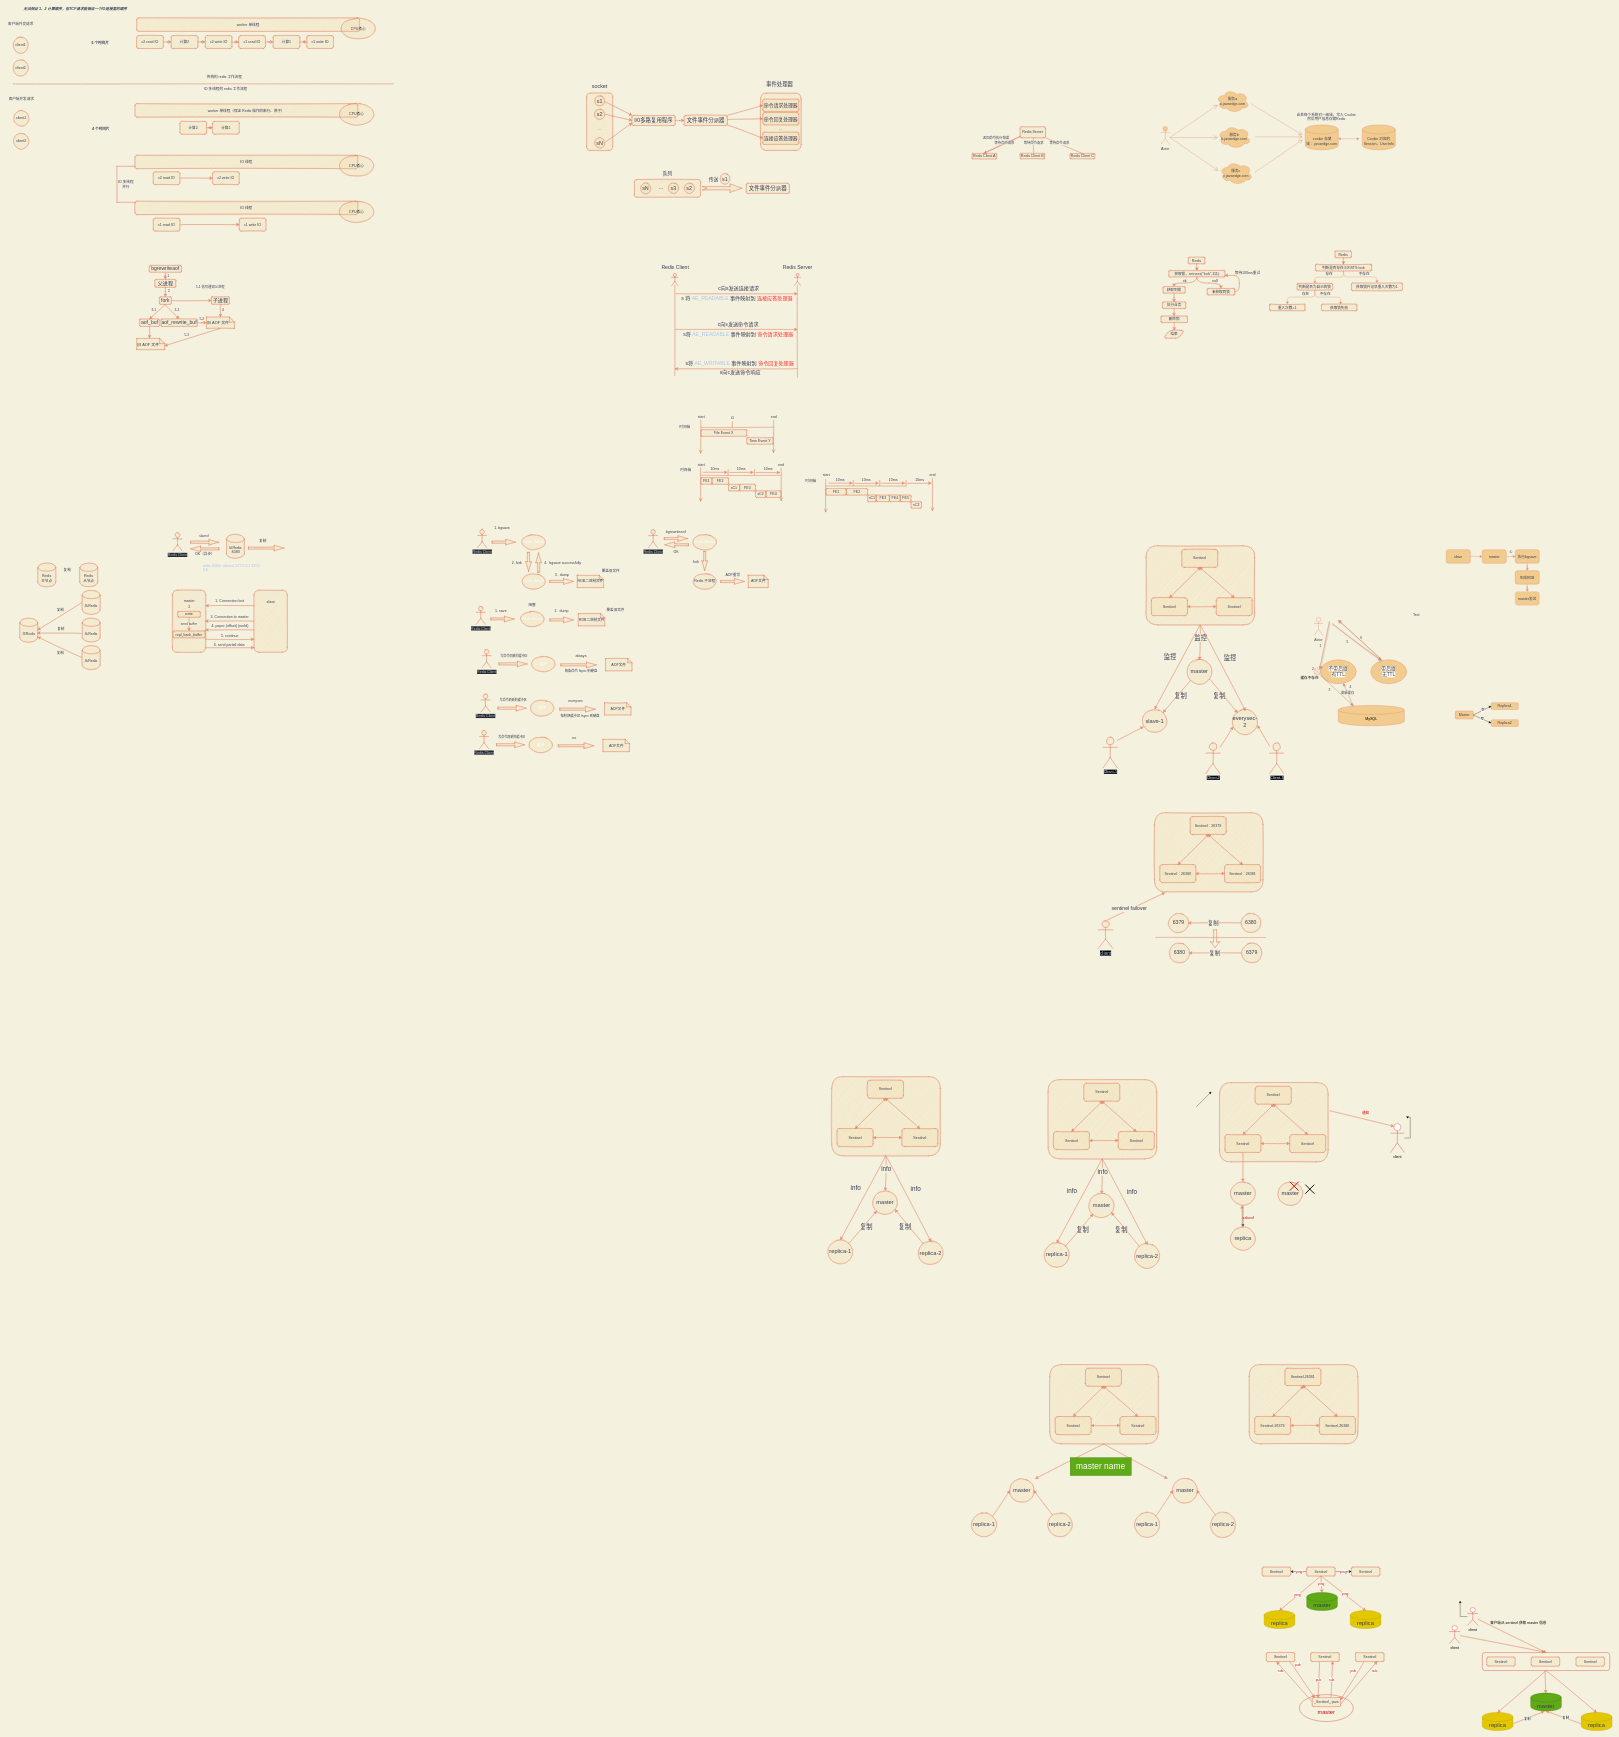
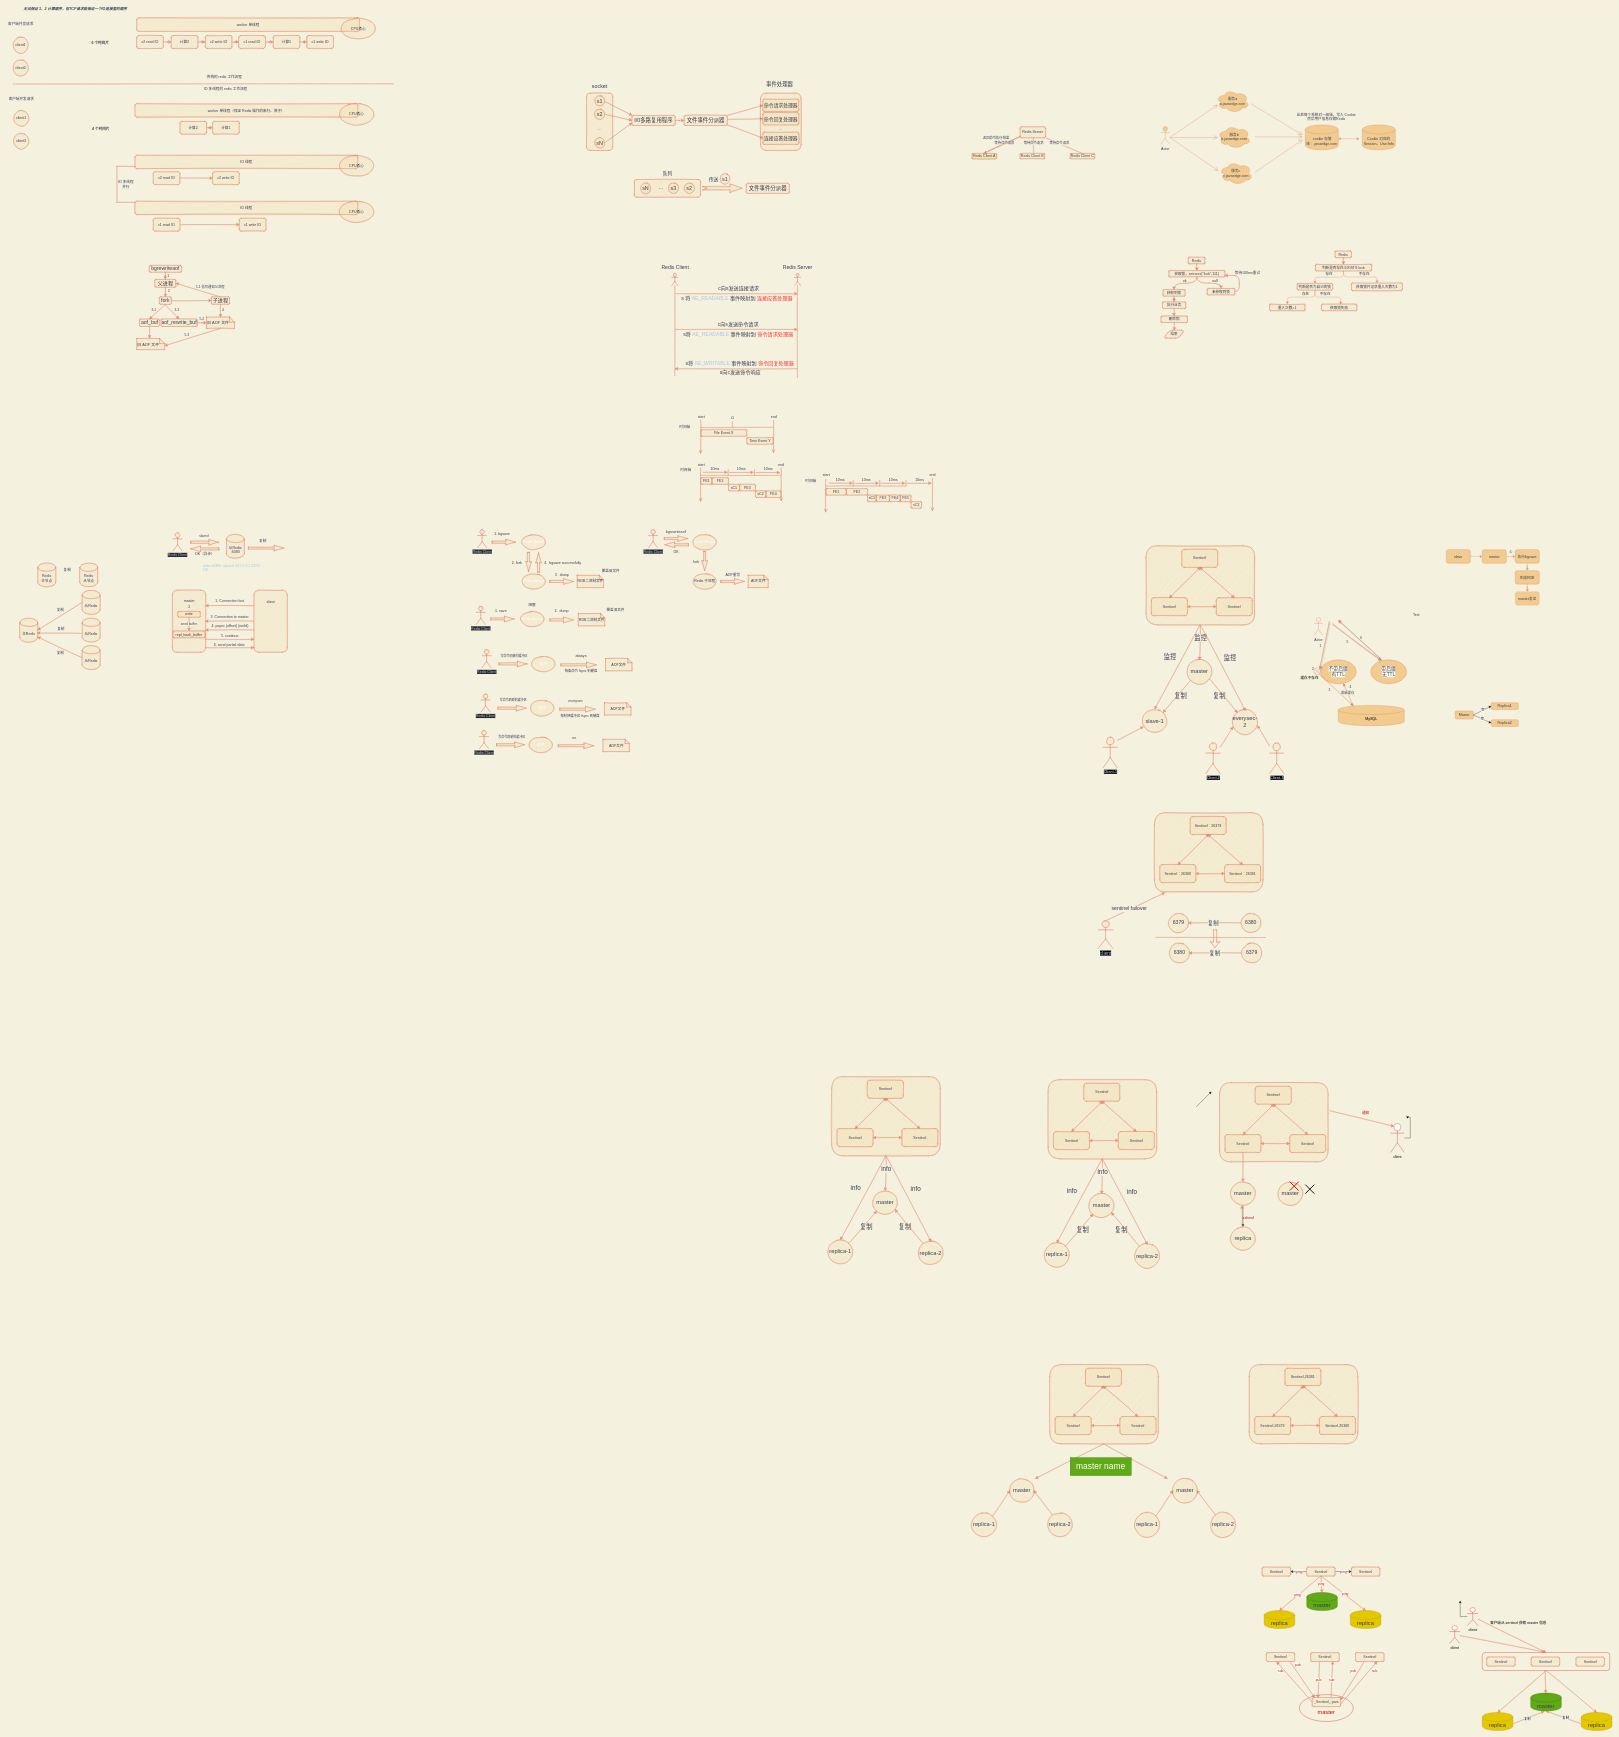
(984, 156) -> (984, 156)
none -> (196, 290)
(1174, 290) -> (1174, 293)
(502, 528) -> (502, 534)
